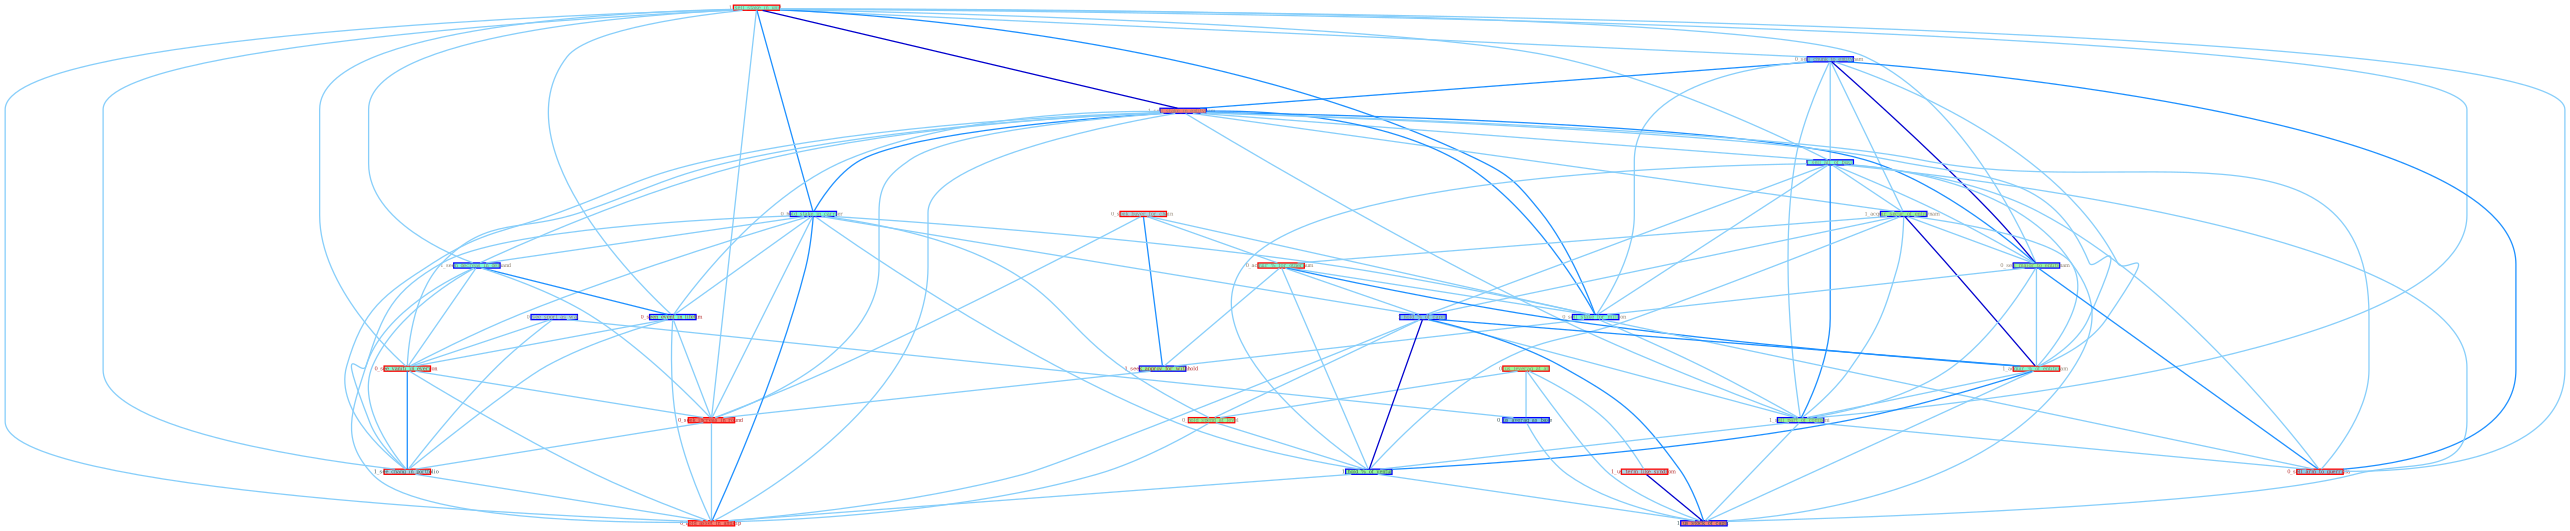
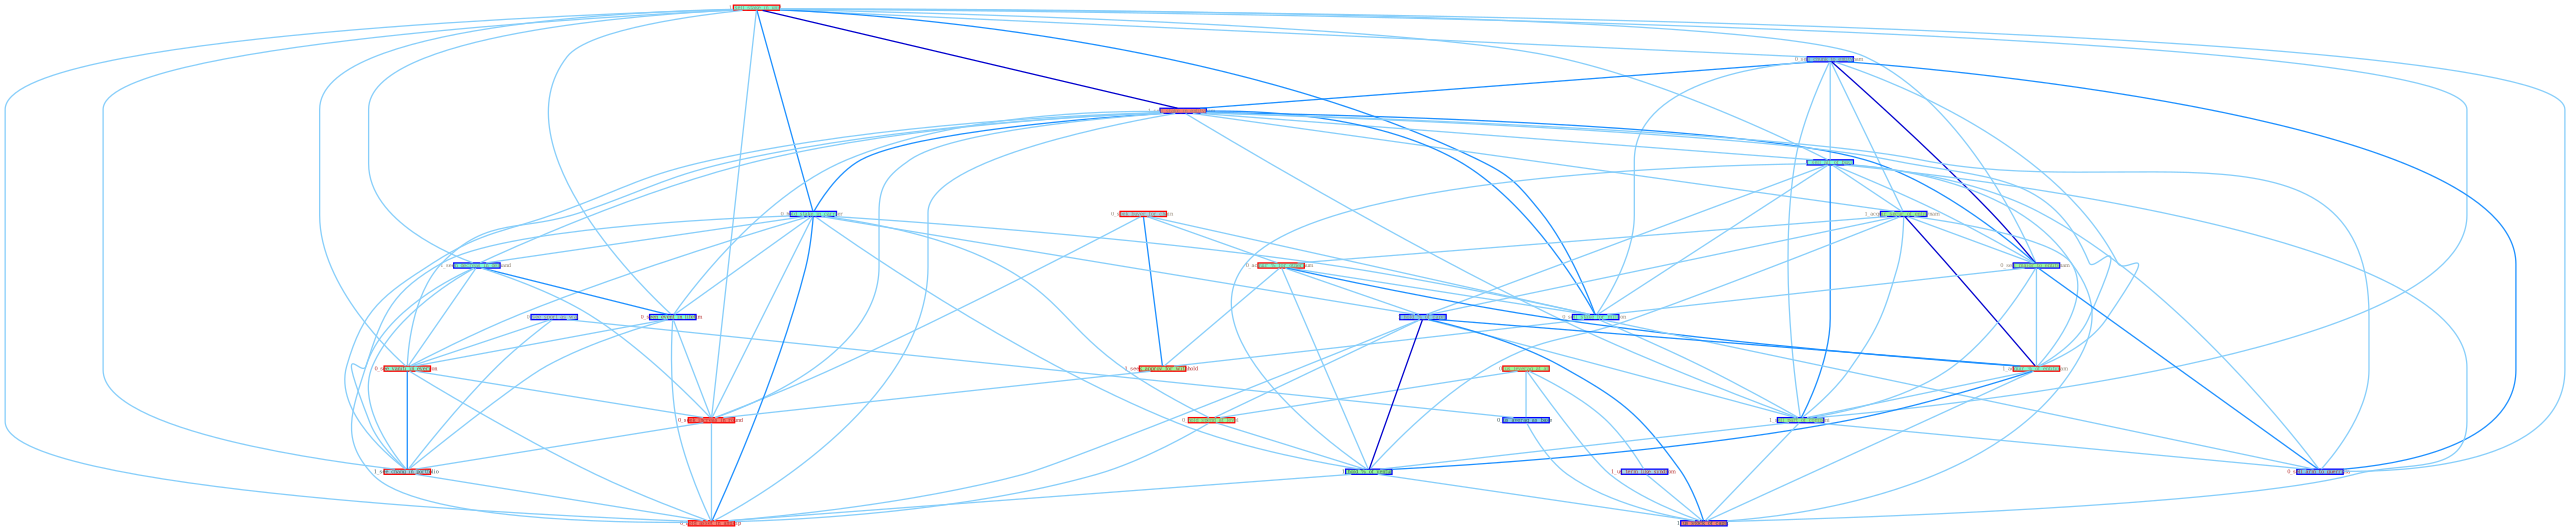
(1163, 369) -> (1163, 369)
(1645, 472) -> (1645, 472)
(2320, 472) -> (2320, 472)
(1674, 497) -> (1674, 497)
